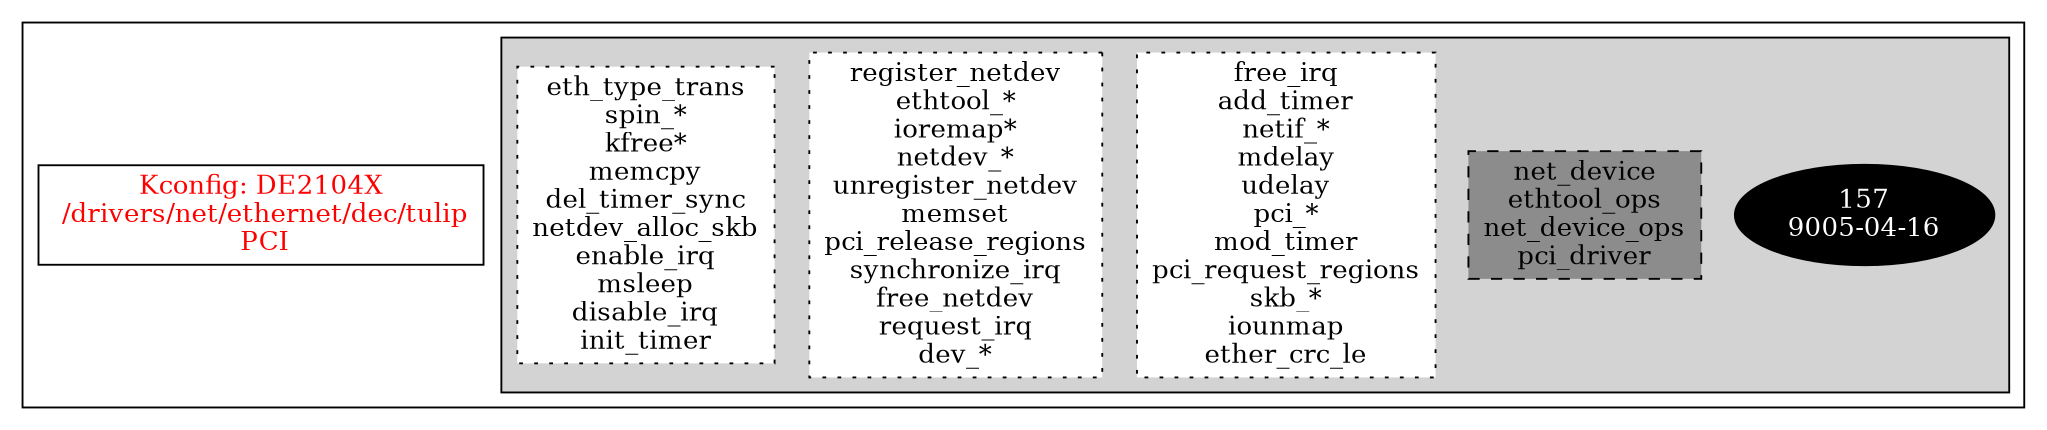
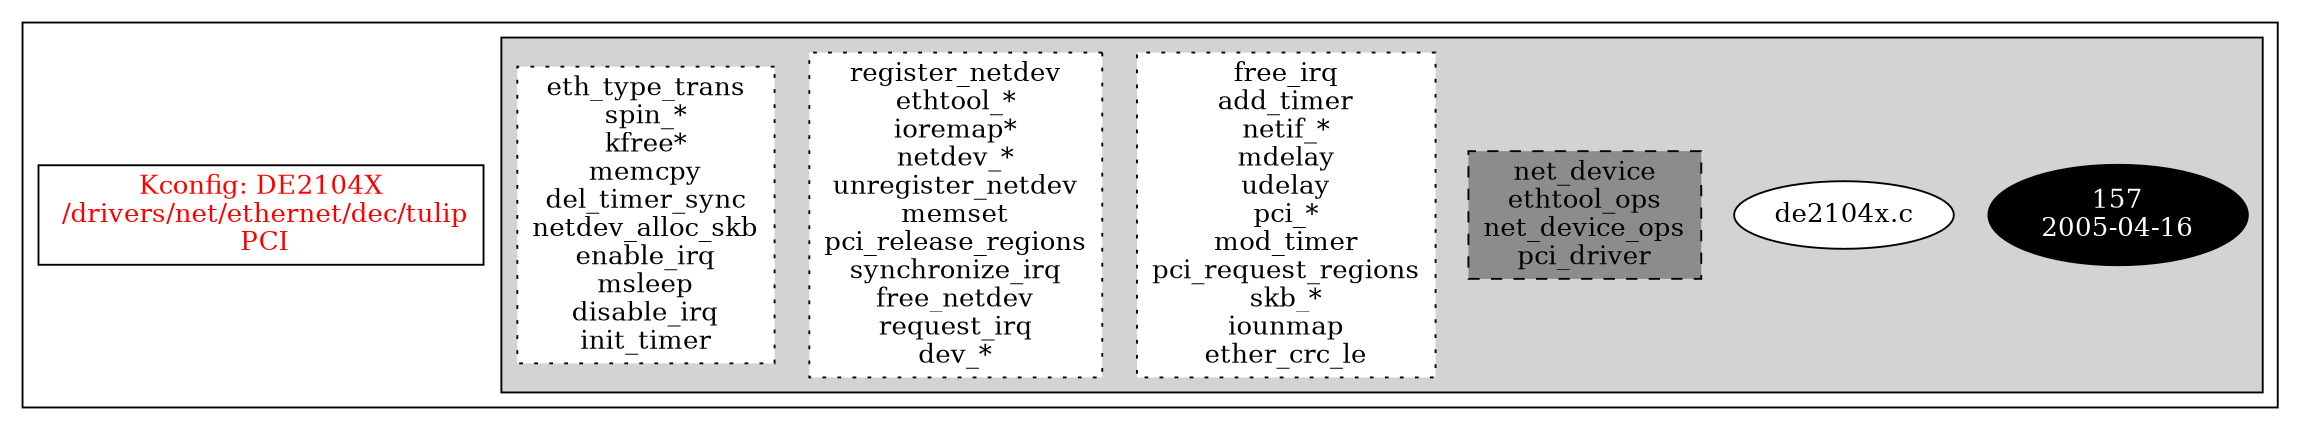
none -> (1844, 215)
(1865, 215) -> (2118, 215)
